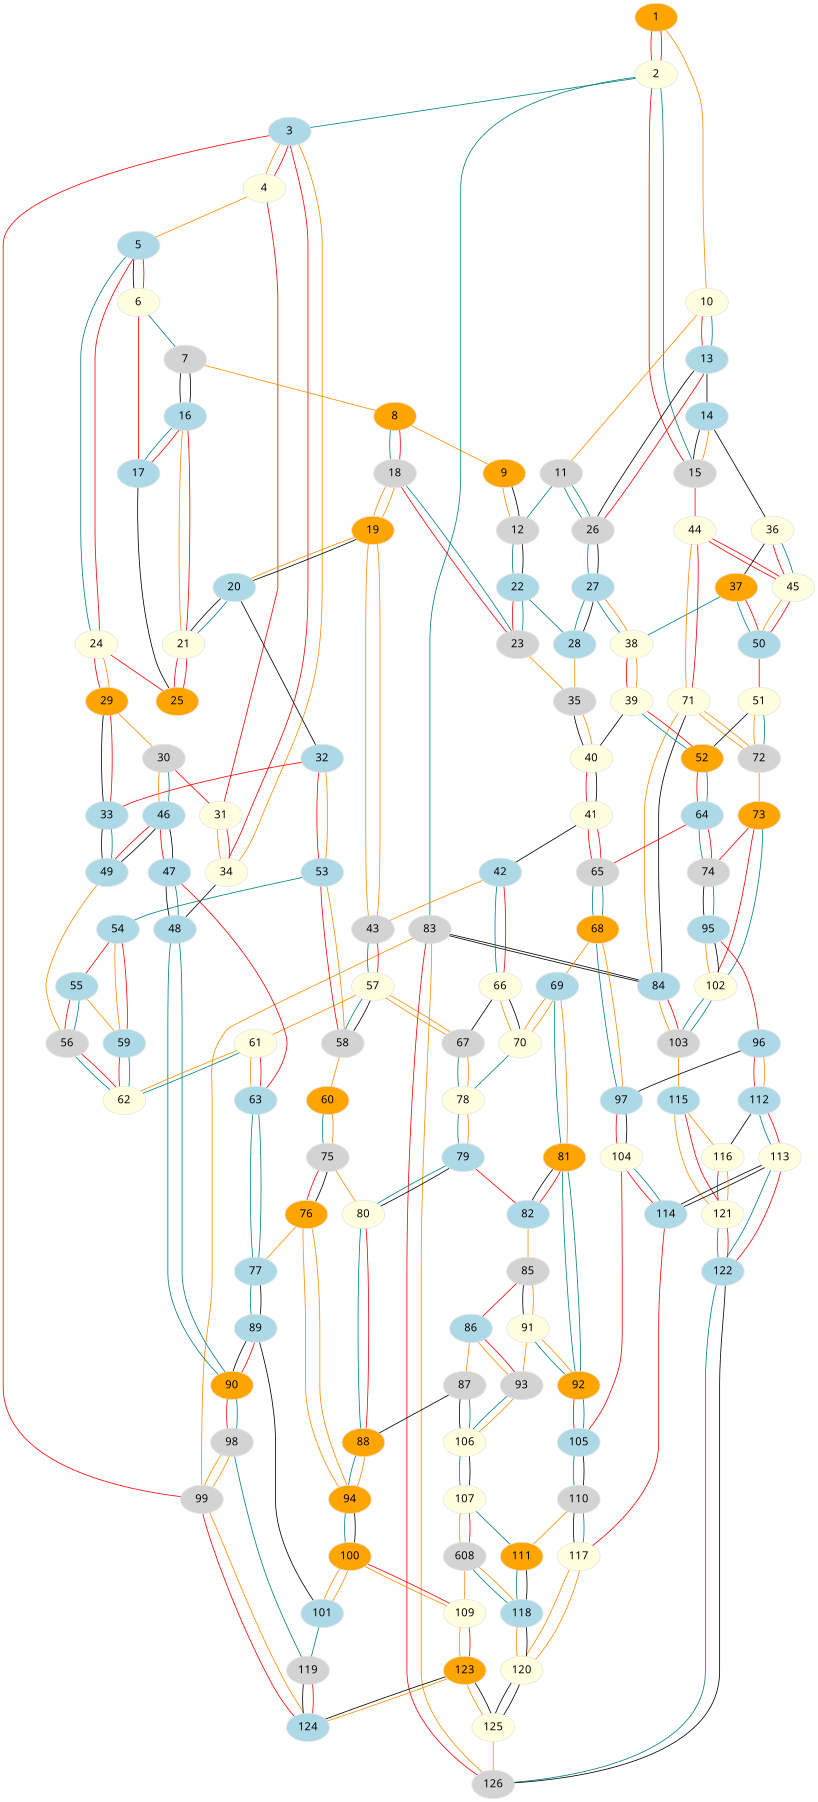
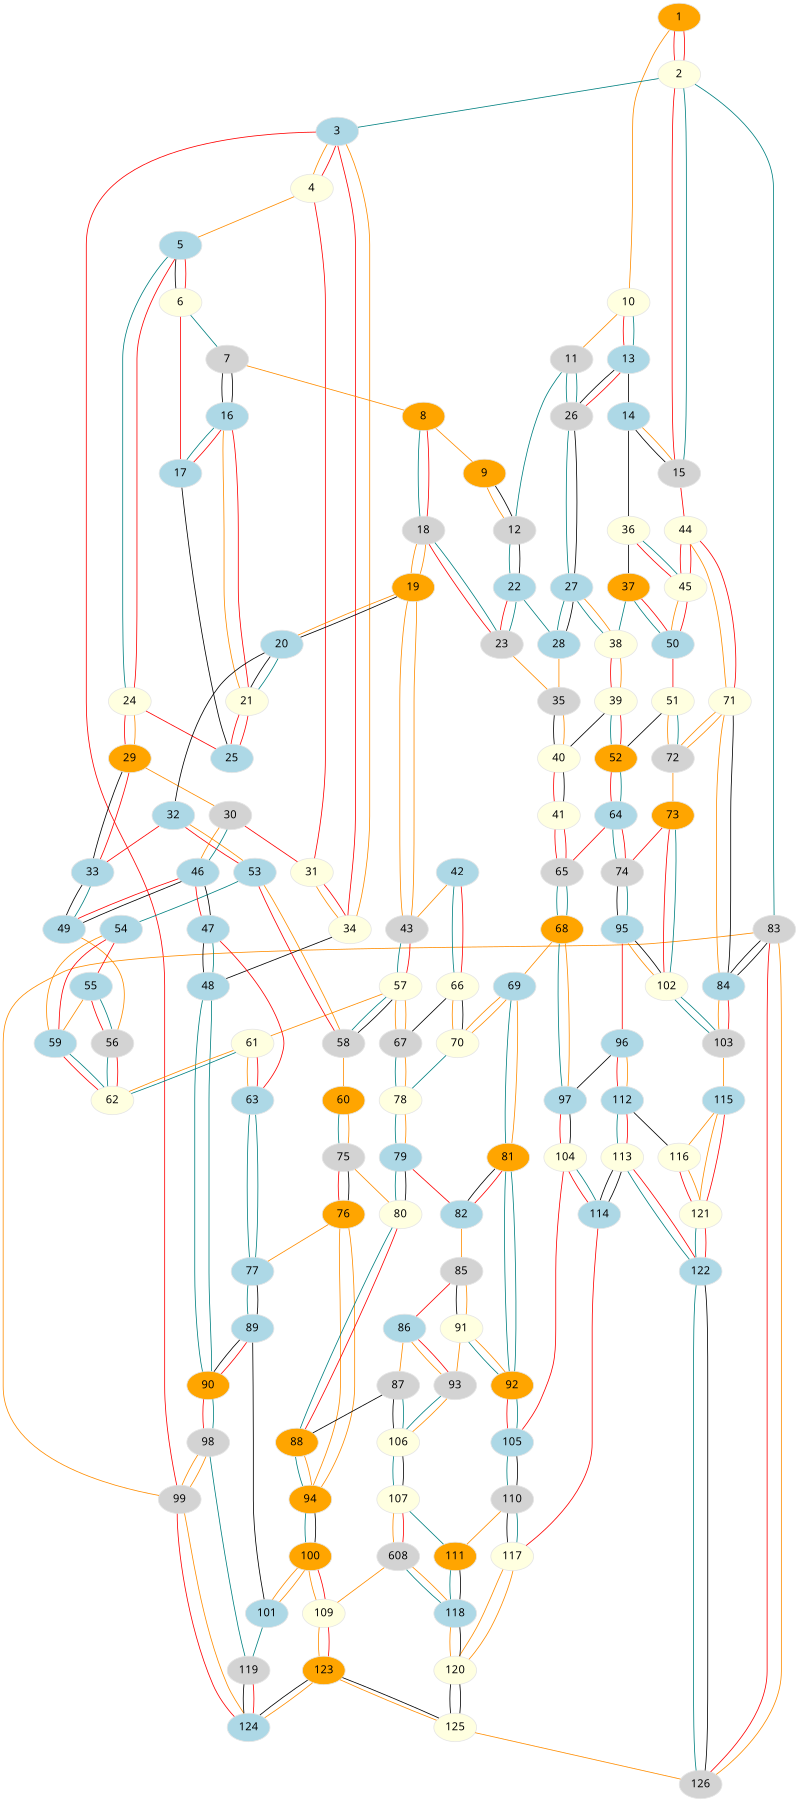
(177, 701) -> (232, 758)
(546, 844) -> none
